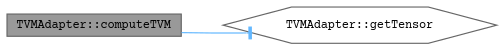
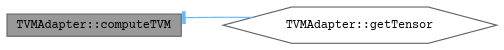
(214, 33) -> (220, 17)
